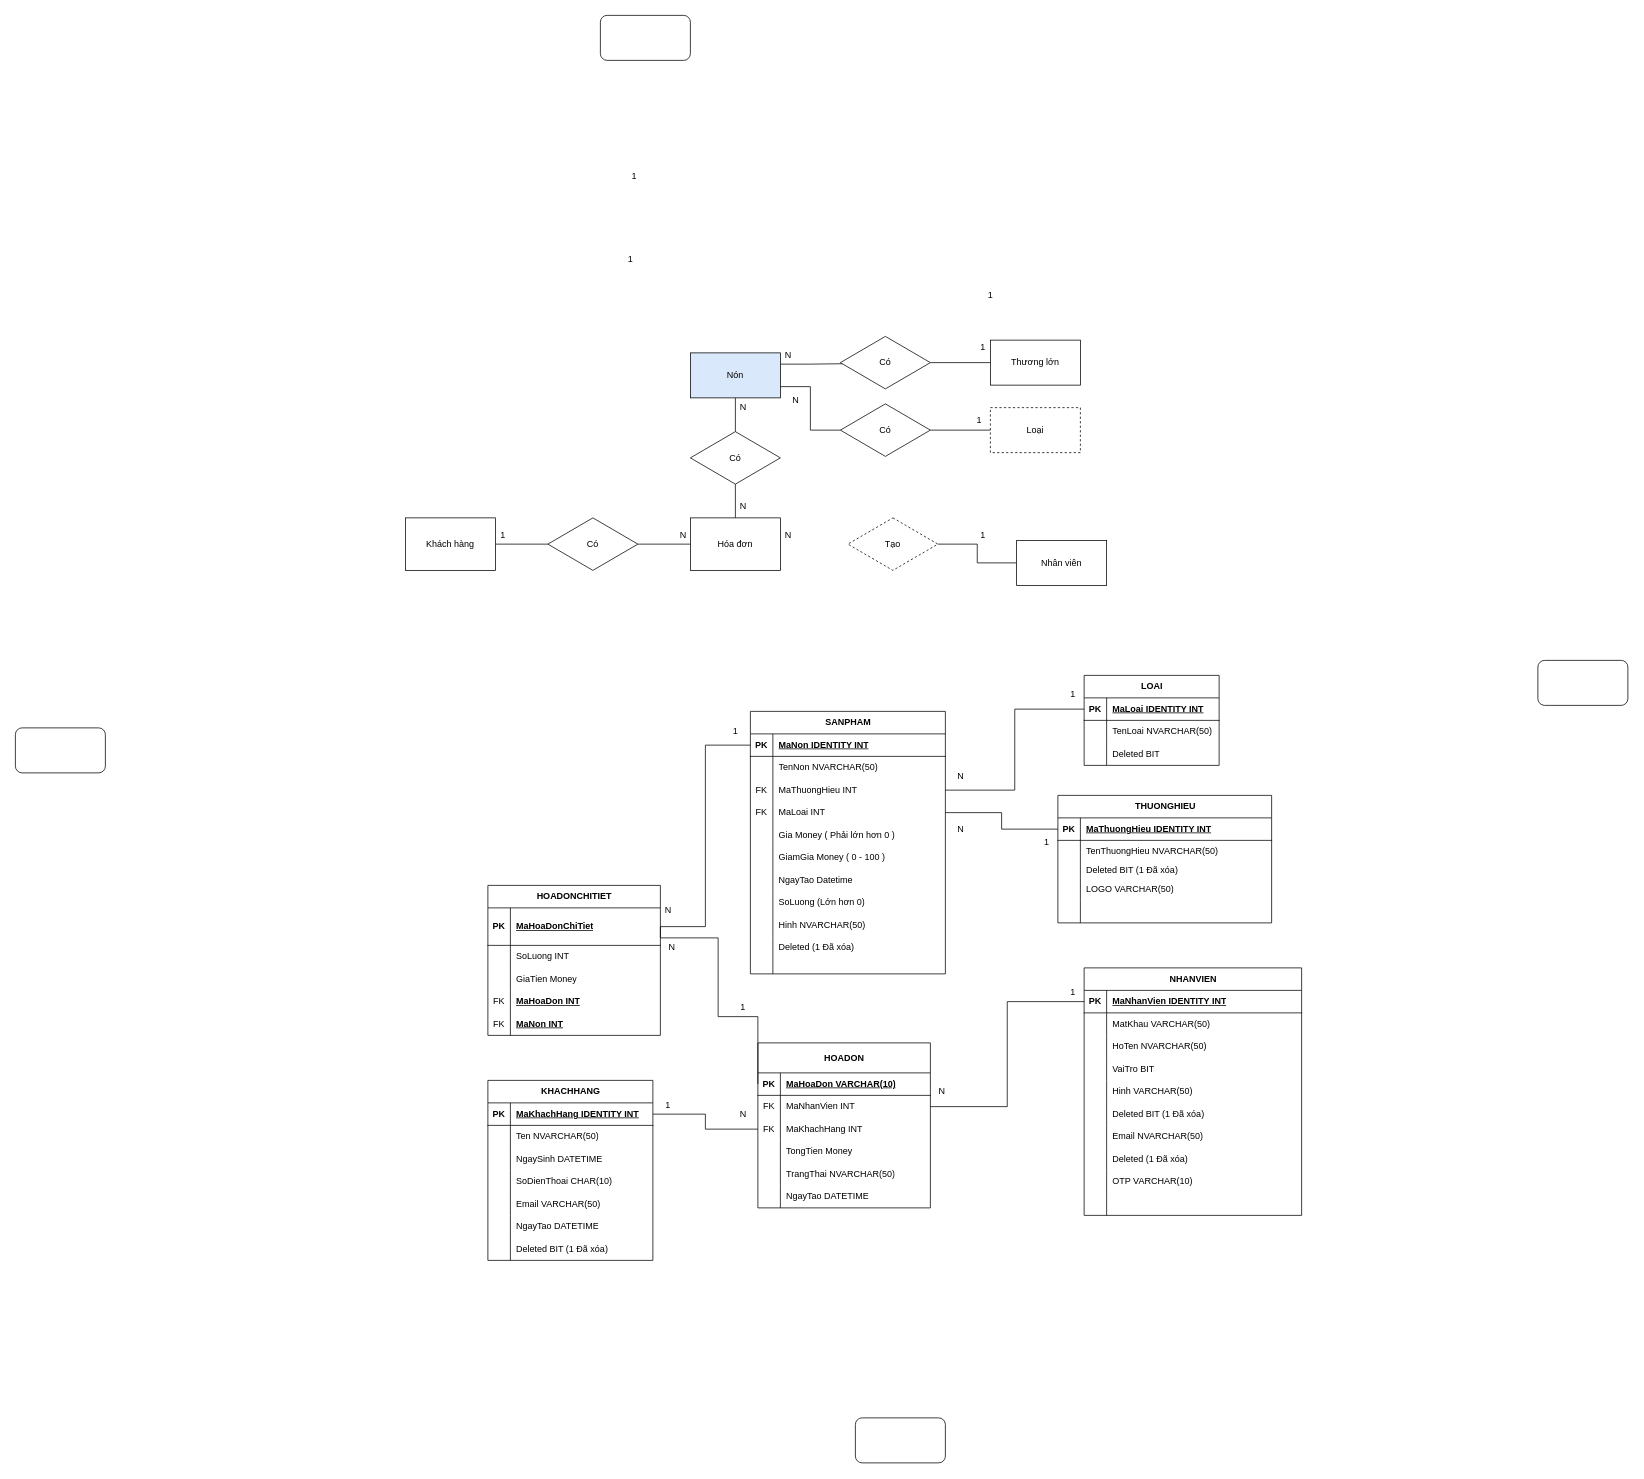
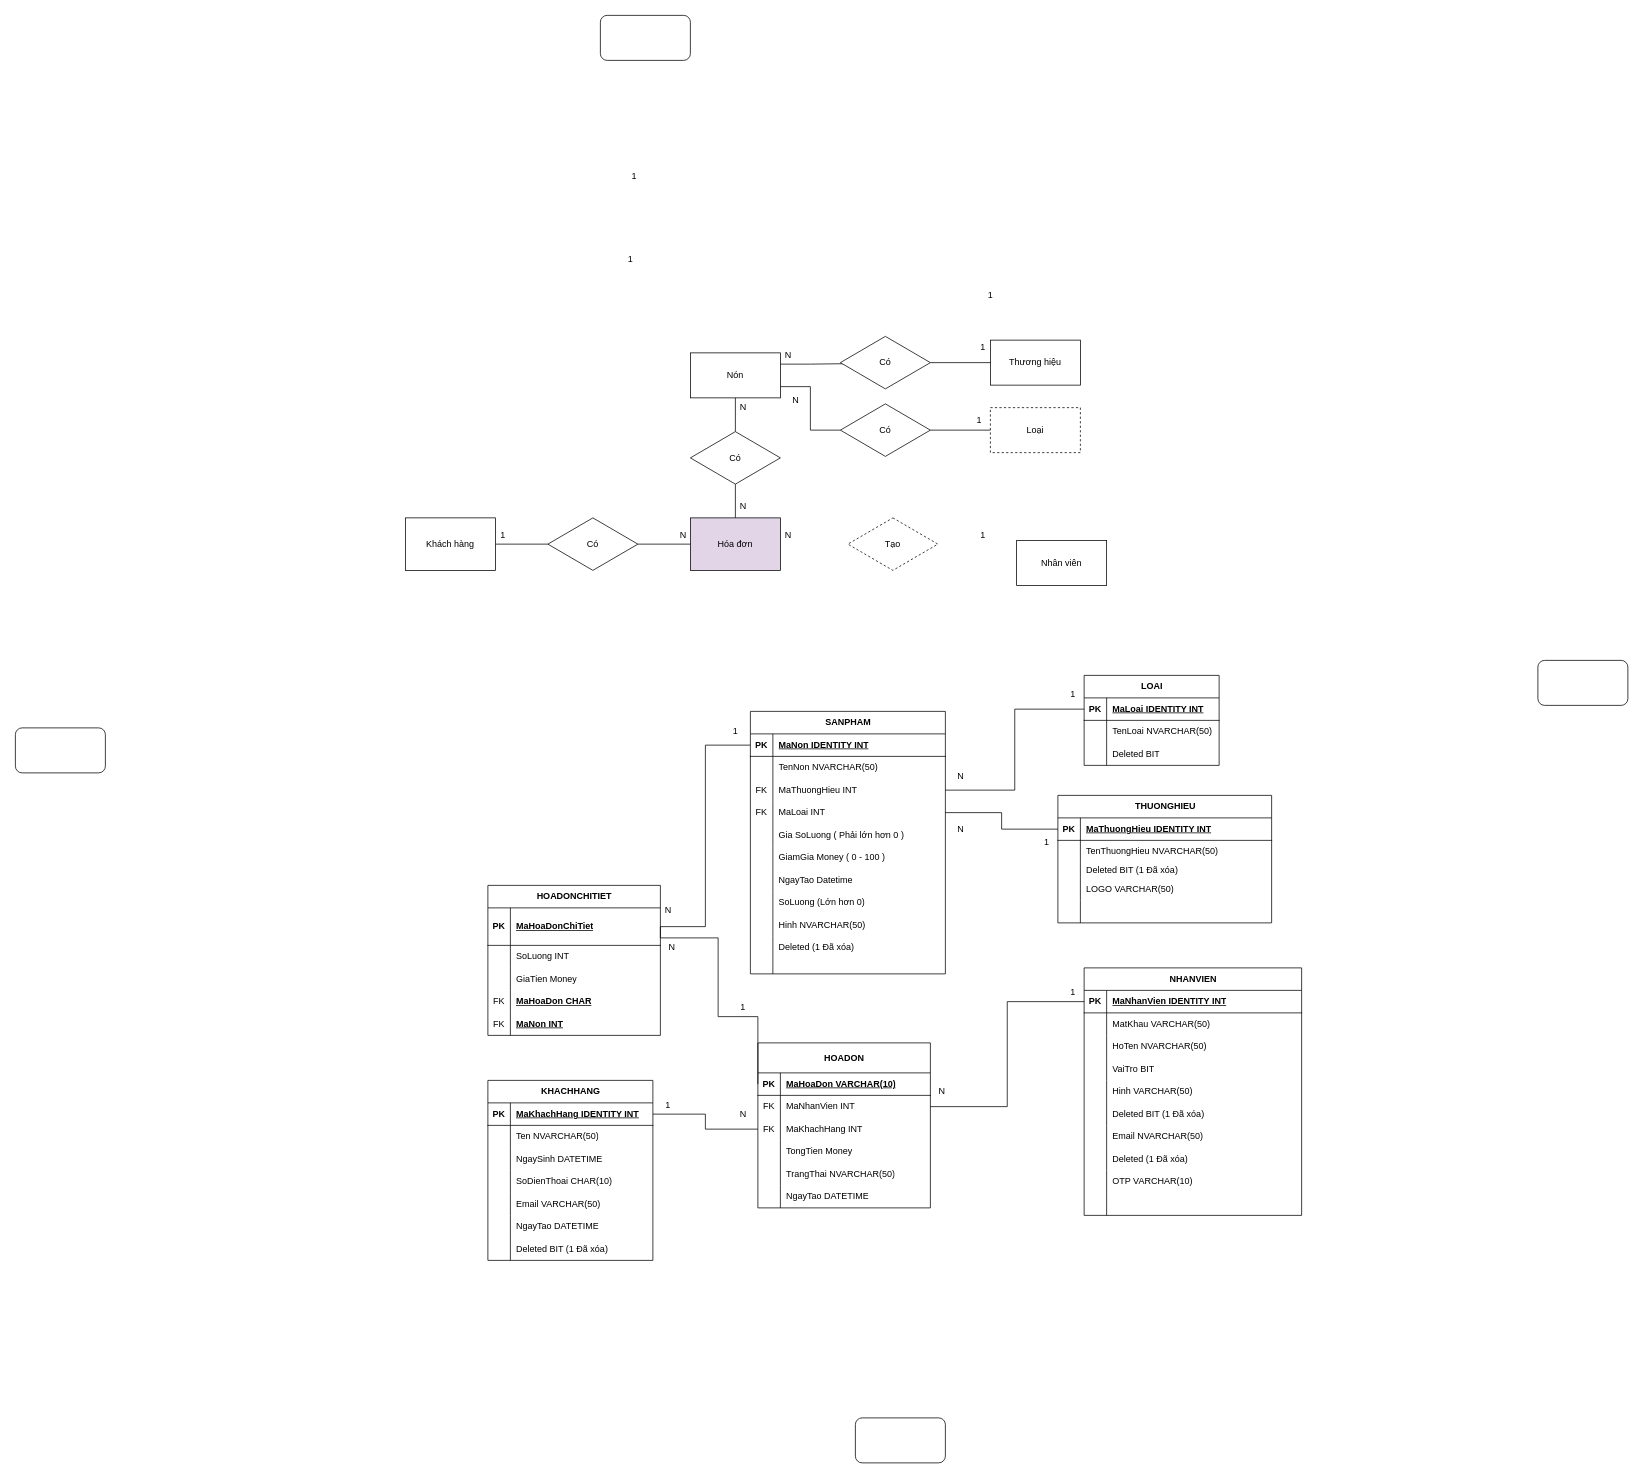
(1035, 363) -> (1035, 363)
(735, 375) -> (735, 375)
(735, 544) -> (735, 544)
(977, 554) -> none
(838, 835) -> (843, 835)
(545, 1002) -> (548, 1002)
